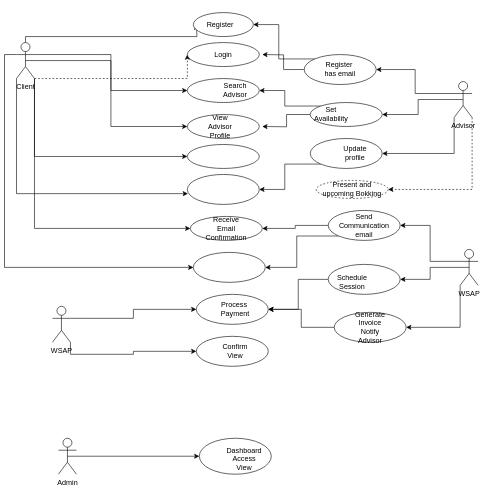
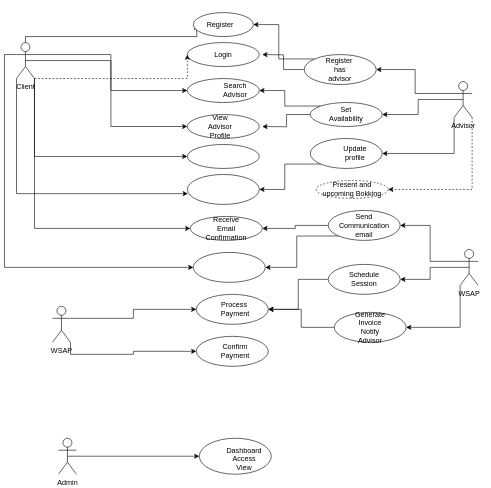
(341, 69) -> (341, 69)
(332, 114) -> (347, 114)
(353, 282) -> (365, 279)
(236, 351) -> (236, 351)
